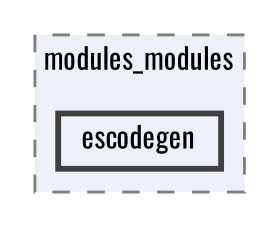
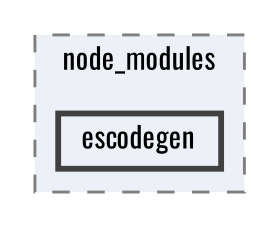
(140, 63) -> (140, 63)
